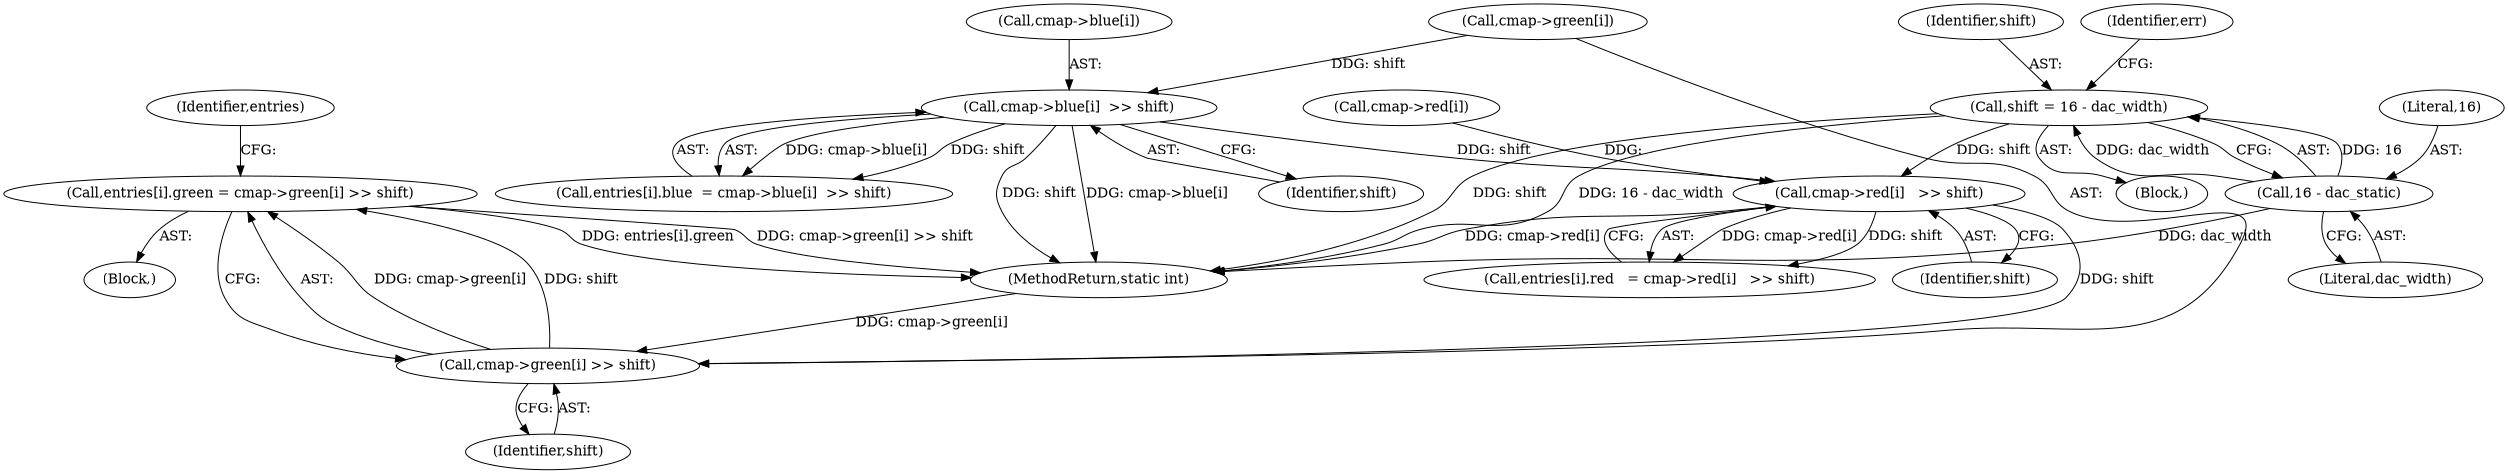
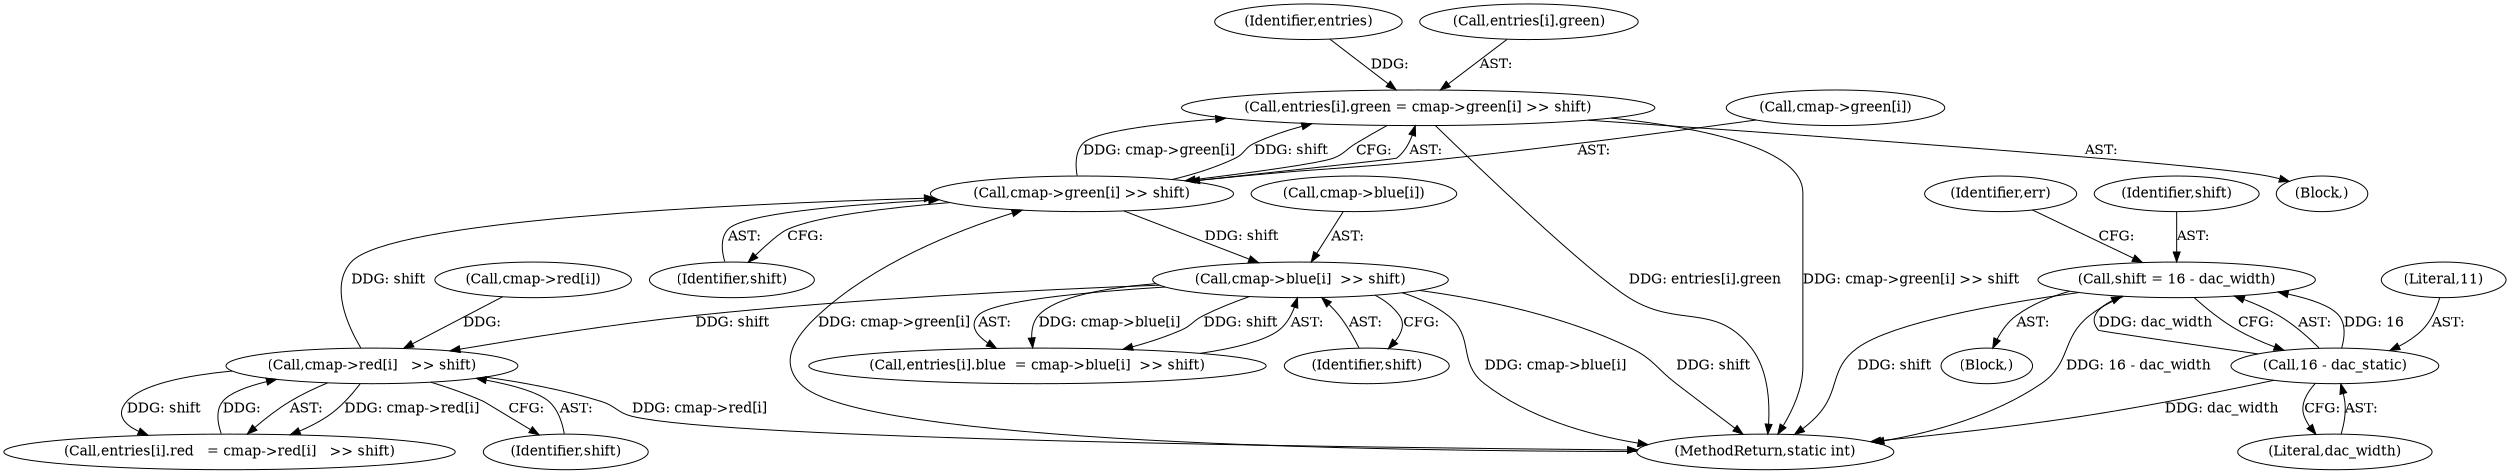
none -> (1529, 22)
(1313, 63) -> (1187, 235)
(2442, 108) -> (2444, 280)
(1957, 143) -> none
(261, 151) -> (1392, 65)
(1628, 237) -> (244, 409)
